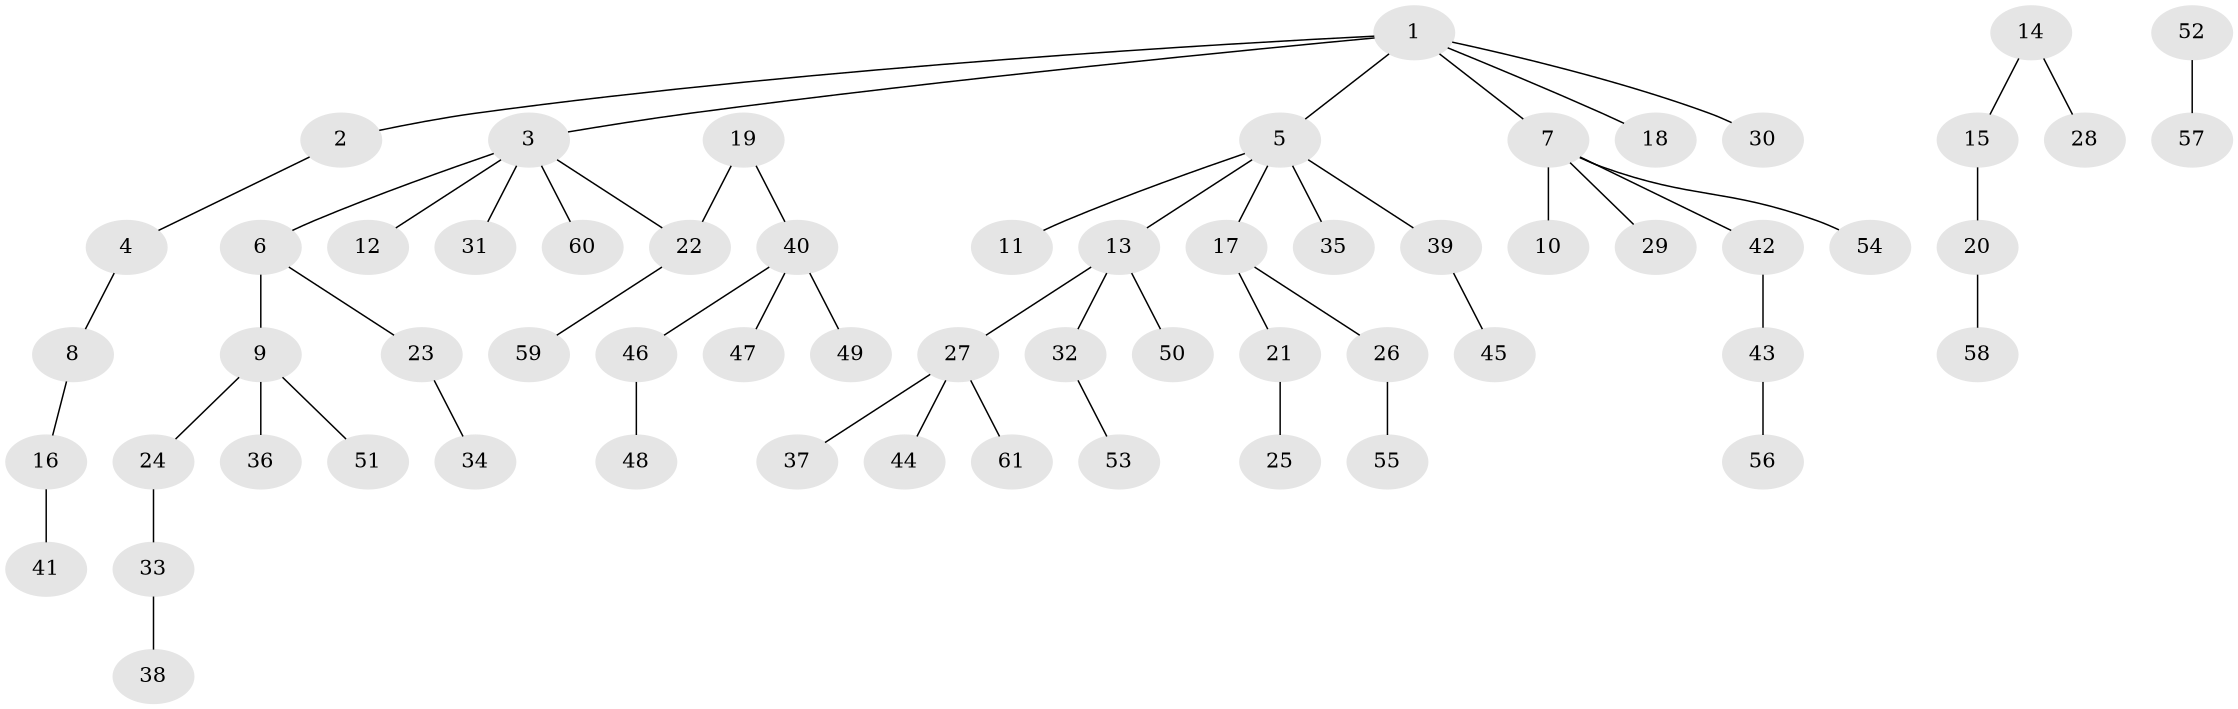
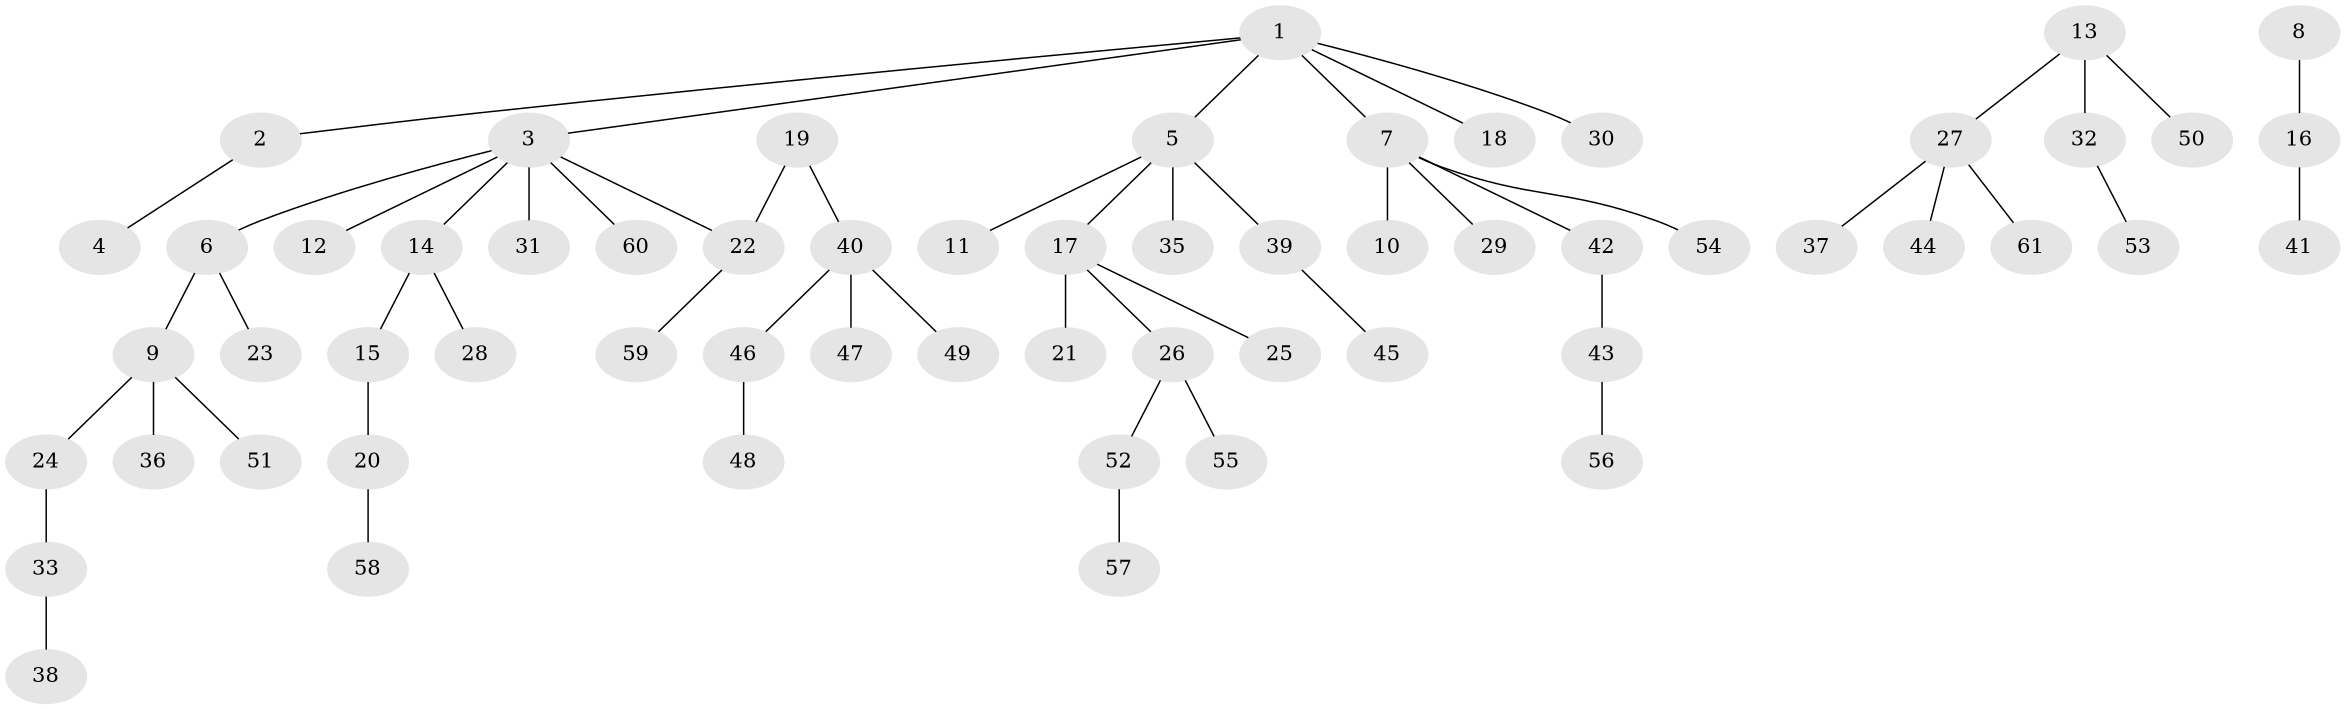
none -> (476, 194)
(1200, 194) -> none
(100, 301) -> none
none -> (1146, 408)
(1280, 408) -> (1173, 301)
(475, 462) -> none
